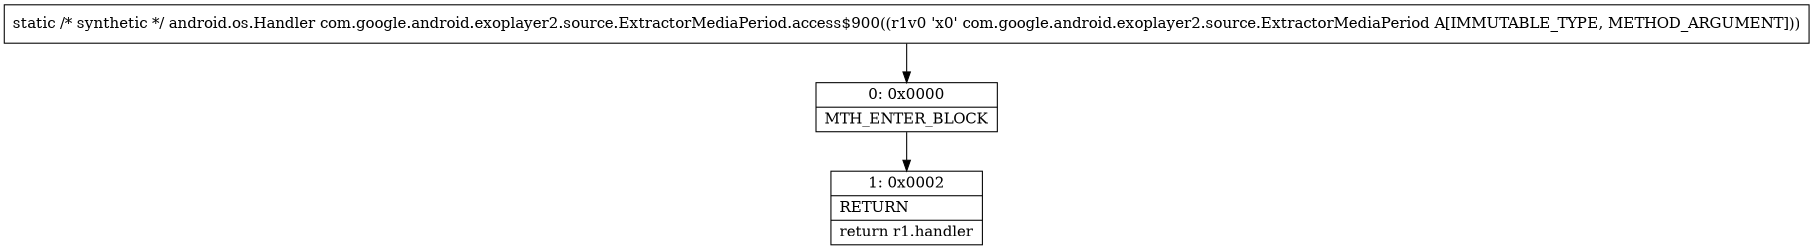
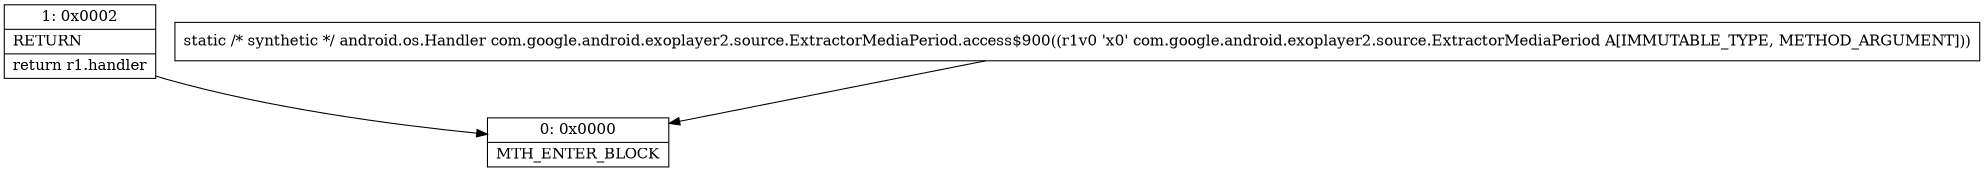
(907, 146) -> (315, 112)
